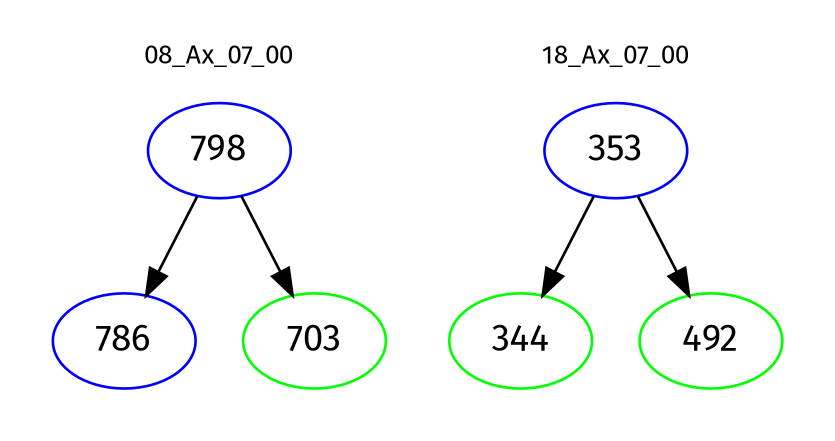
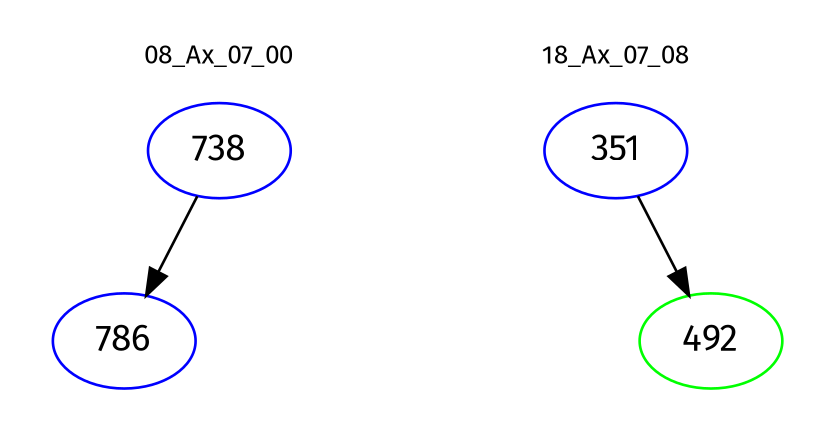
(616, 57) -> (616, 57)
(219, 151) -> (219, 151)
(616, 151) -> (616, 151)
(315, 341) -> none
(521, 341) -> none
